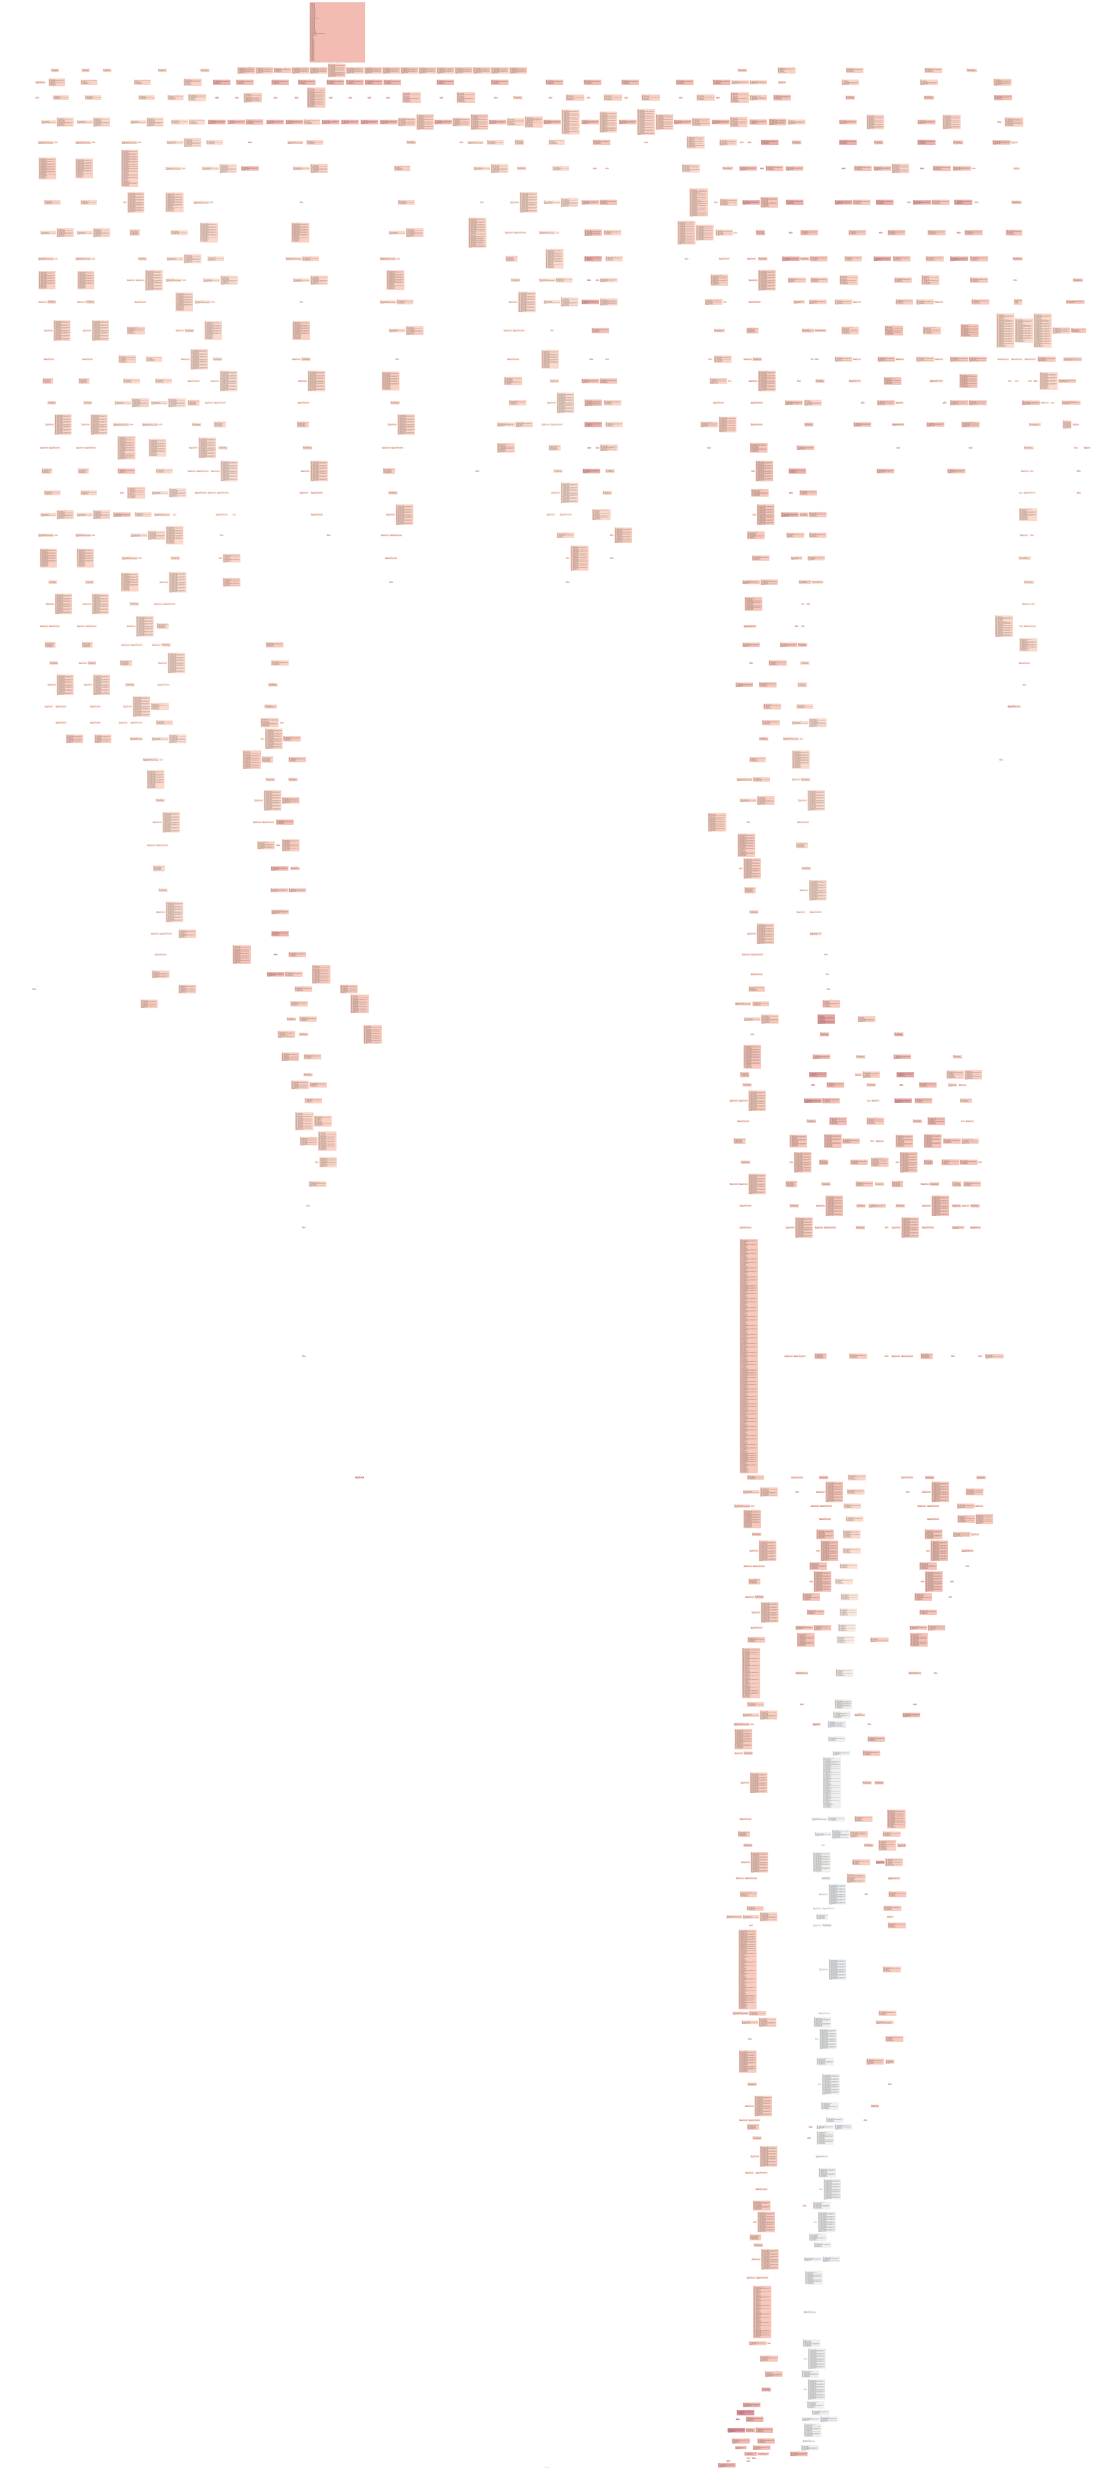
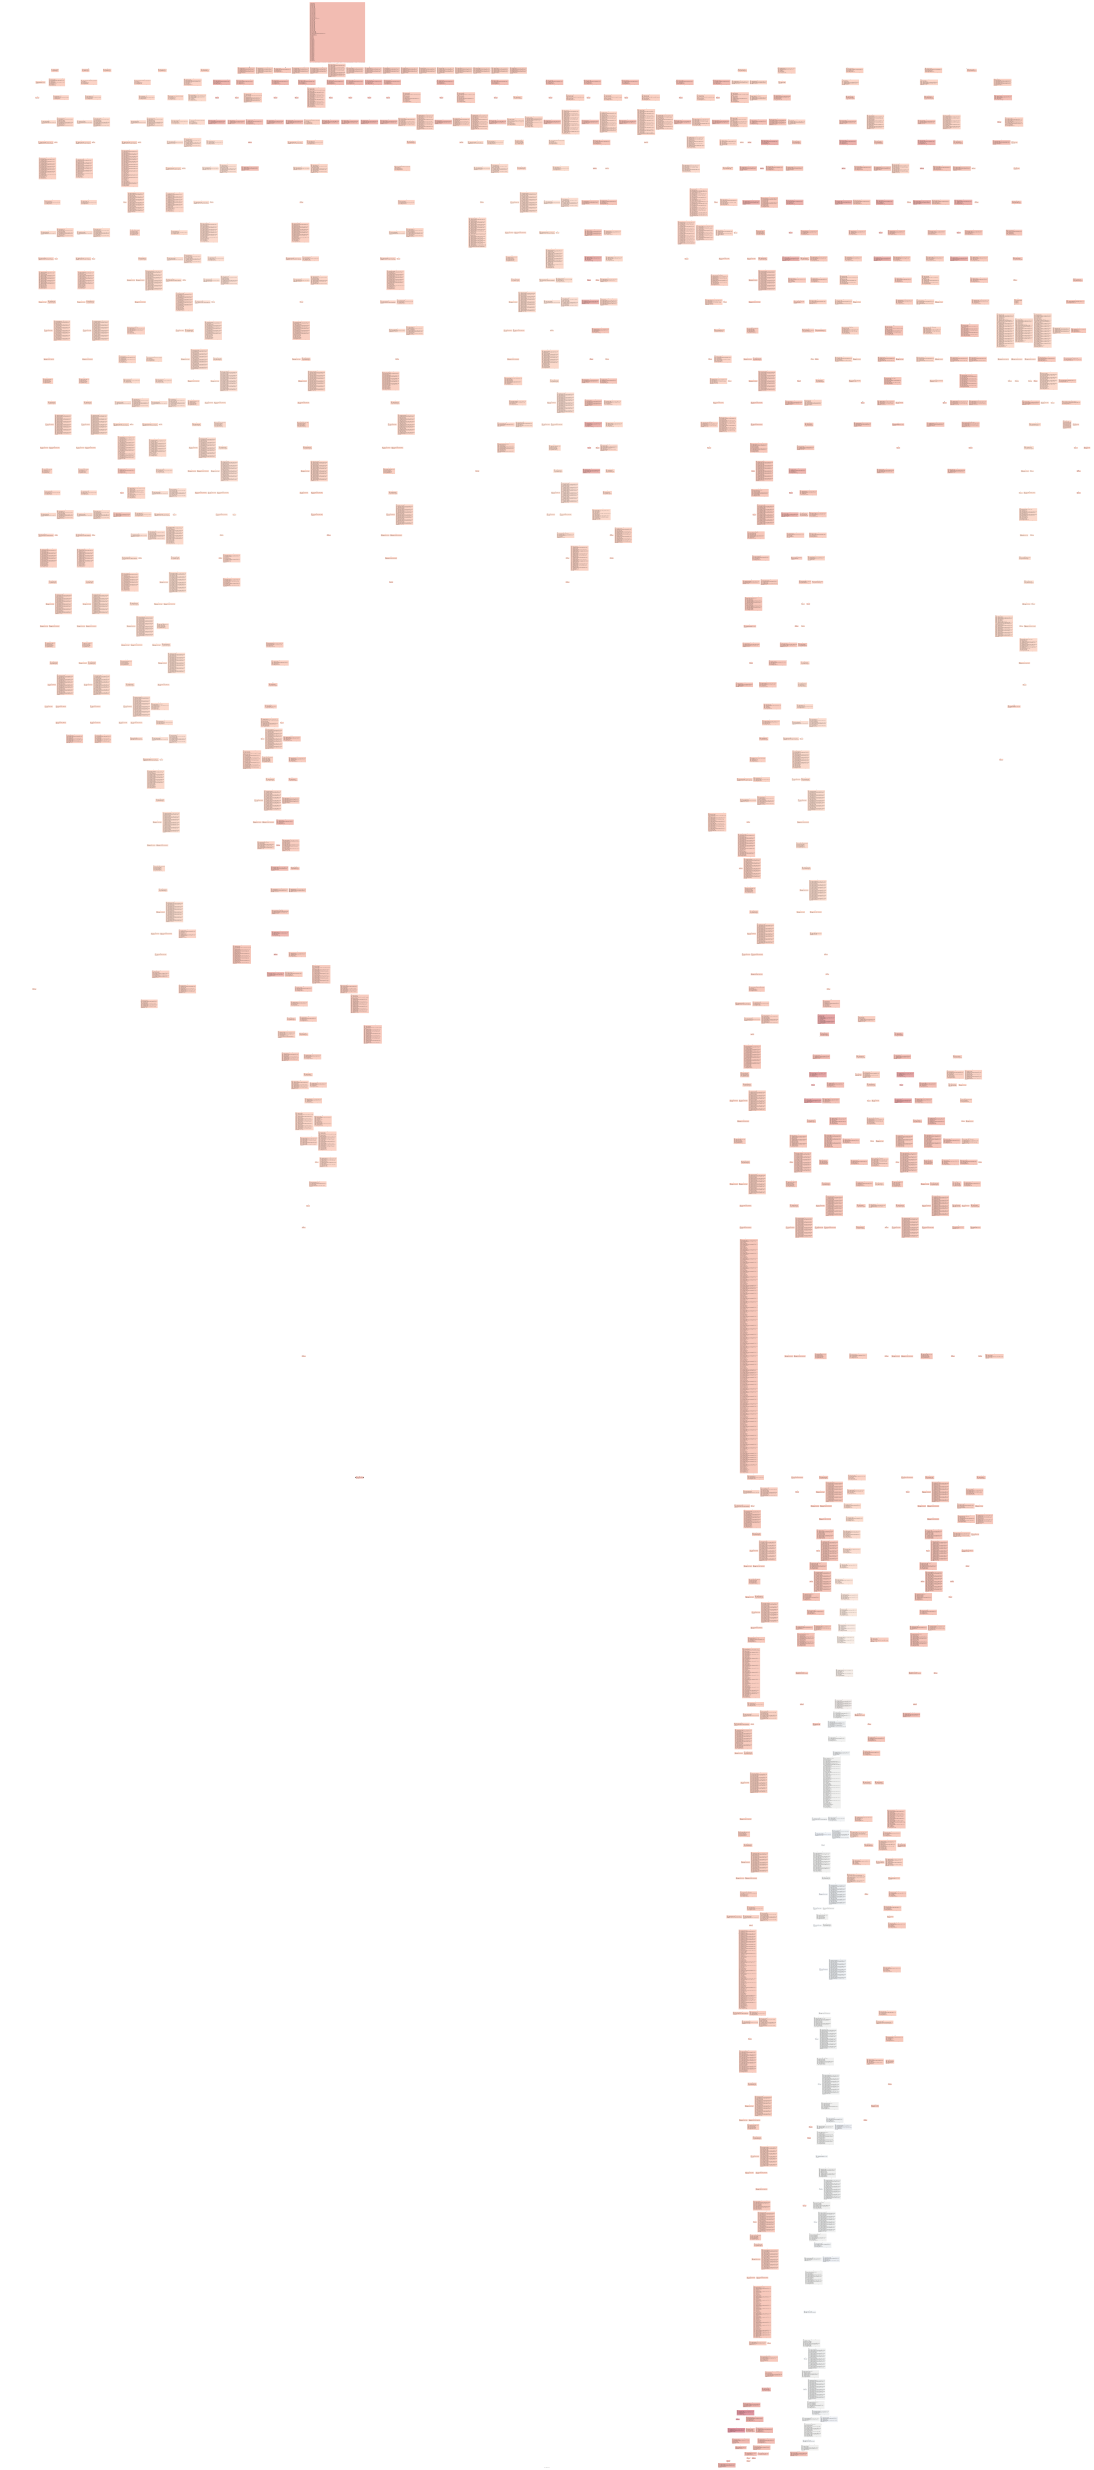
(880, 1862) -> (880, 1862)
